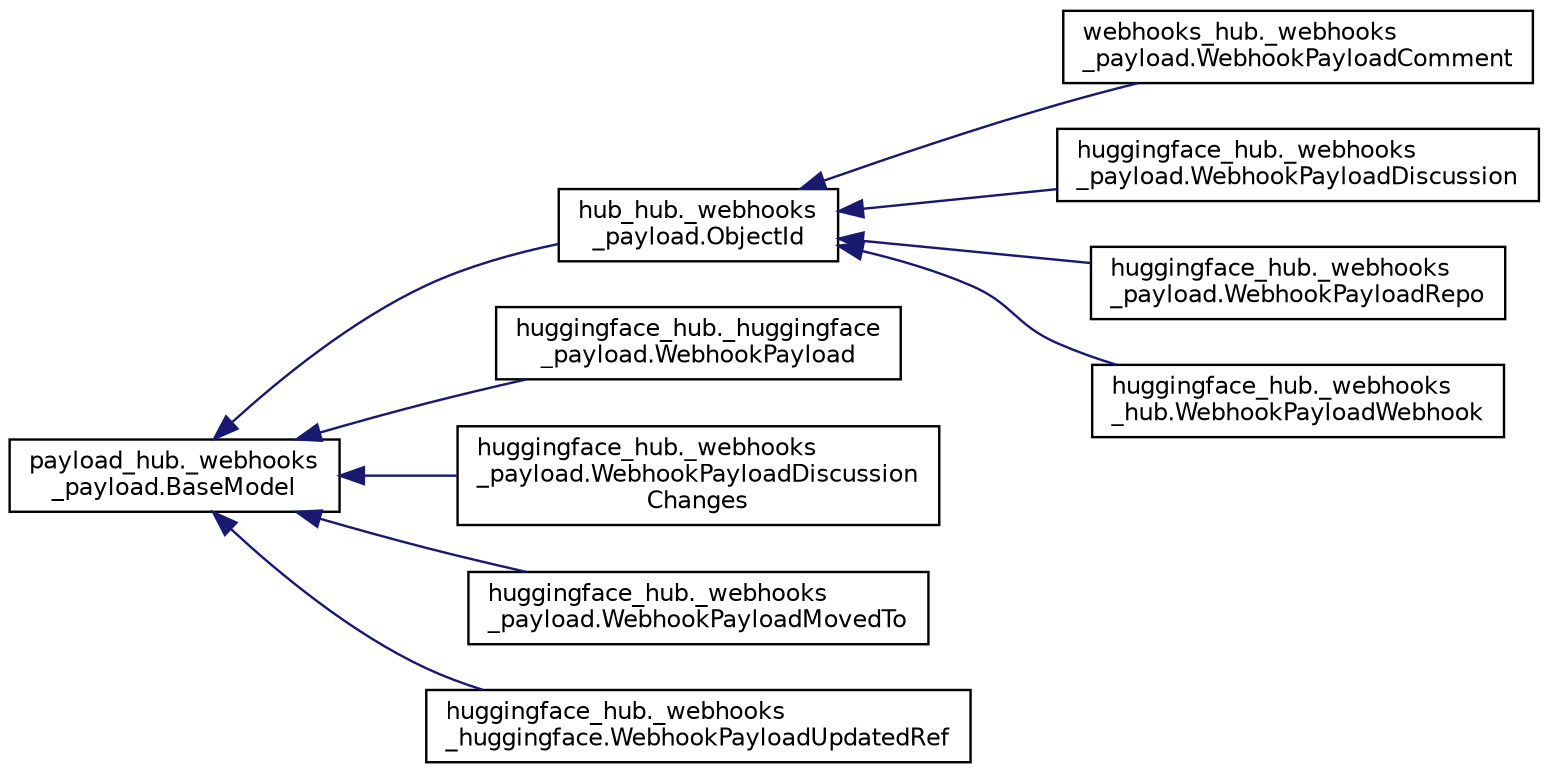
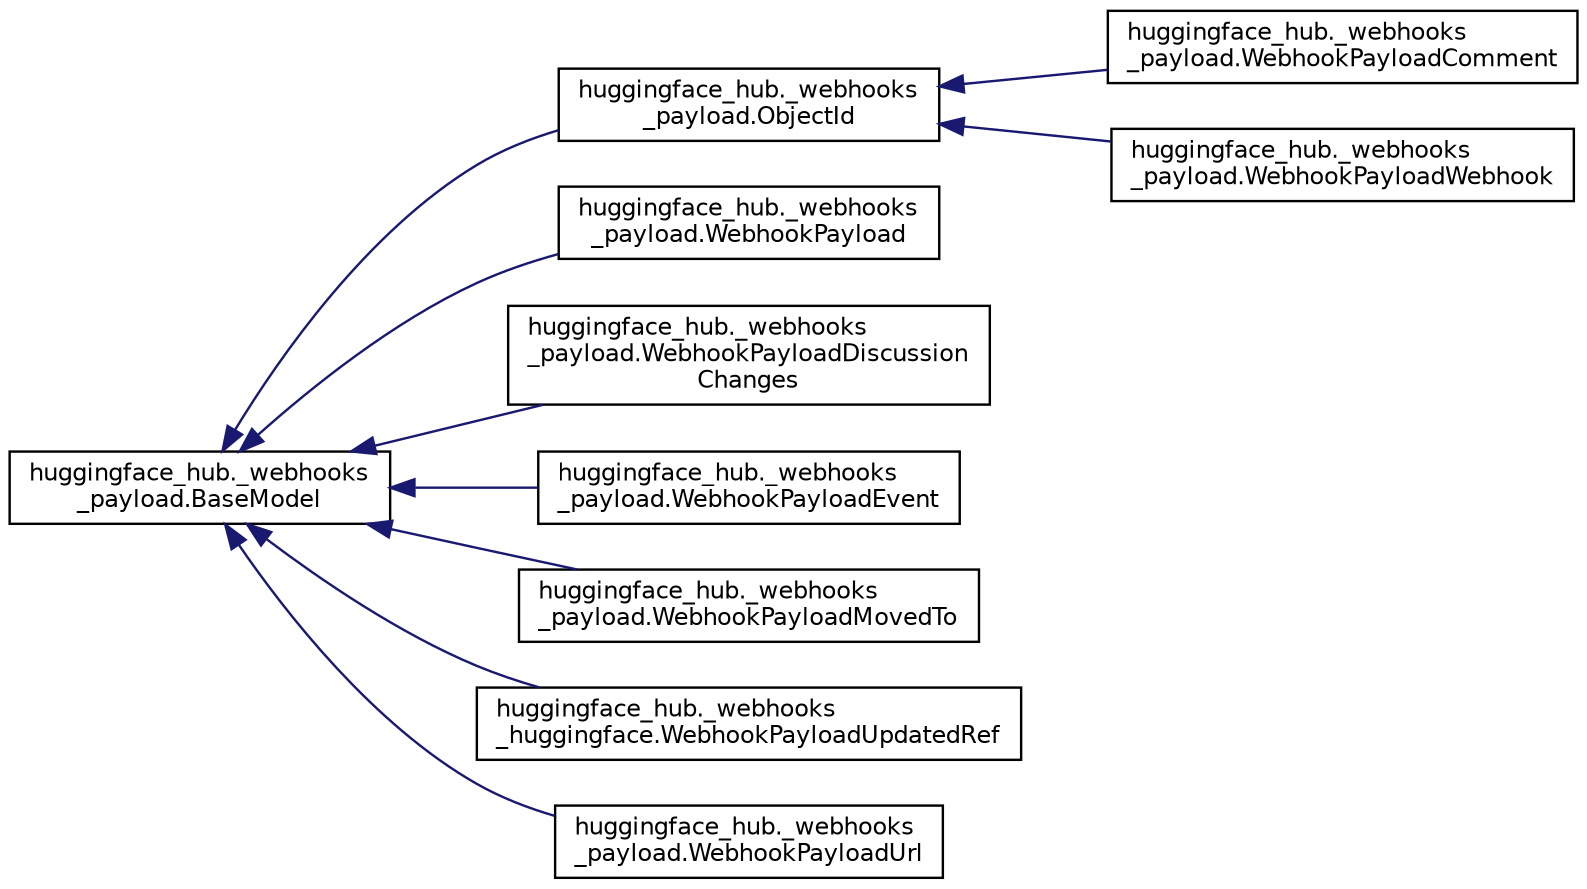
(1298, 47) -> (1343, 47)
(1298, 165) -> none
(698, 225) -> (749, 105)
(1298, 283) -> none
(698, 343) -> (749, 223)
(1298, 401) -> (1343, 165)
(175, 476) -> (200, 488)
none -> (749, 488)
none -> (749, 842)
